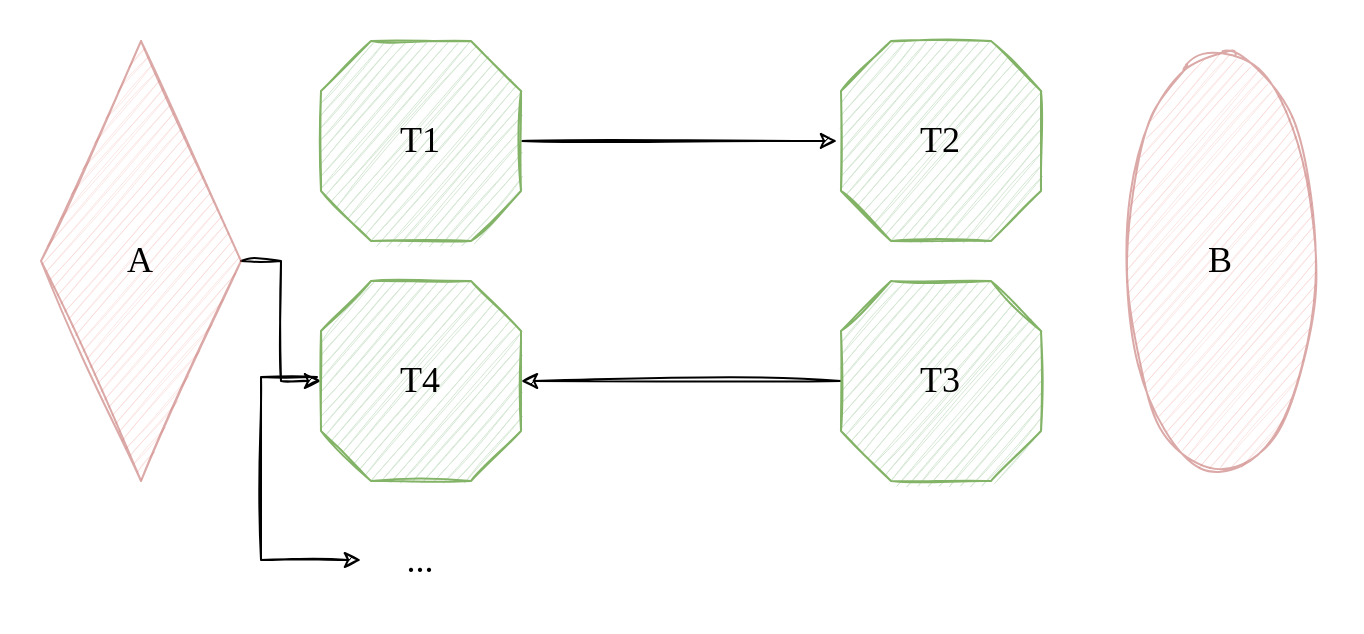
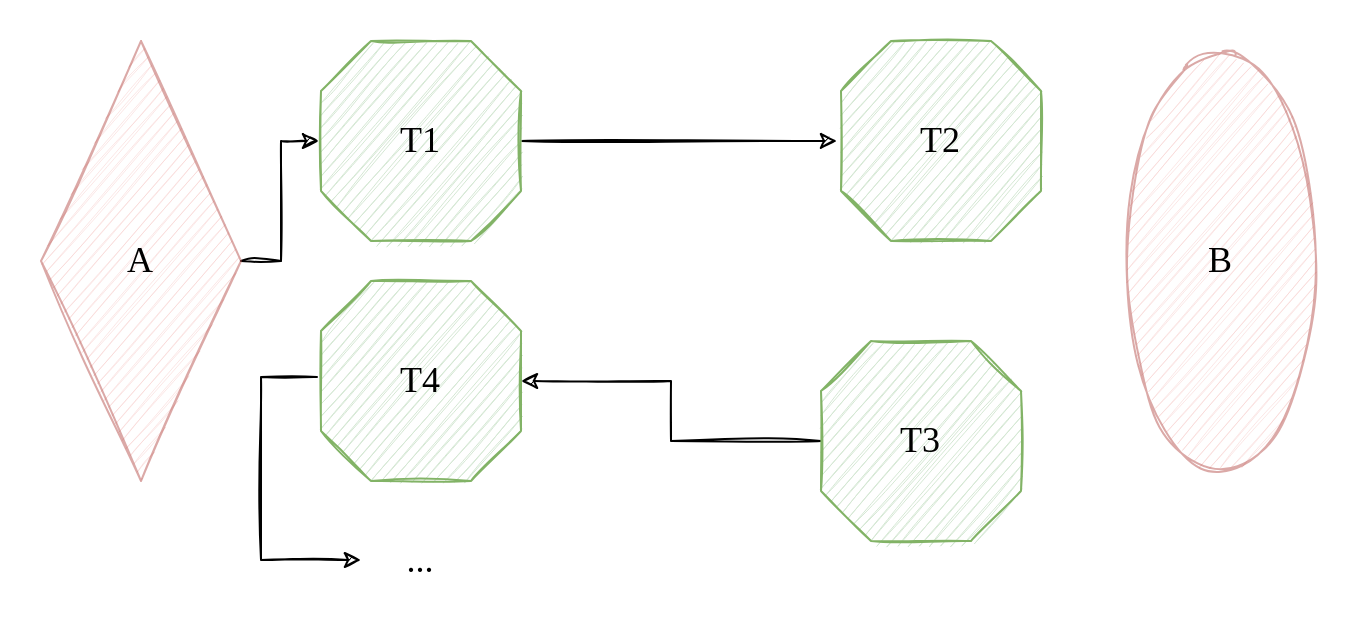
(281, 333) -> (281, 190)
(941, 381) -> (921, 441)
